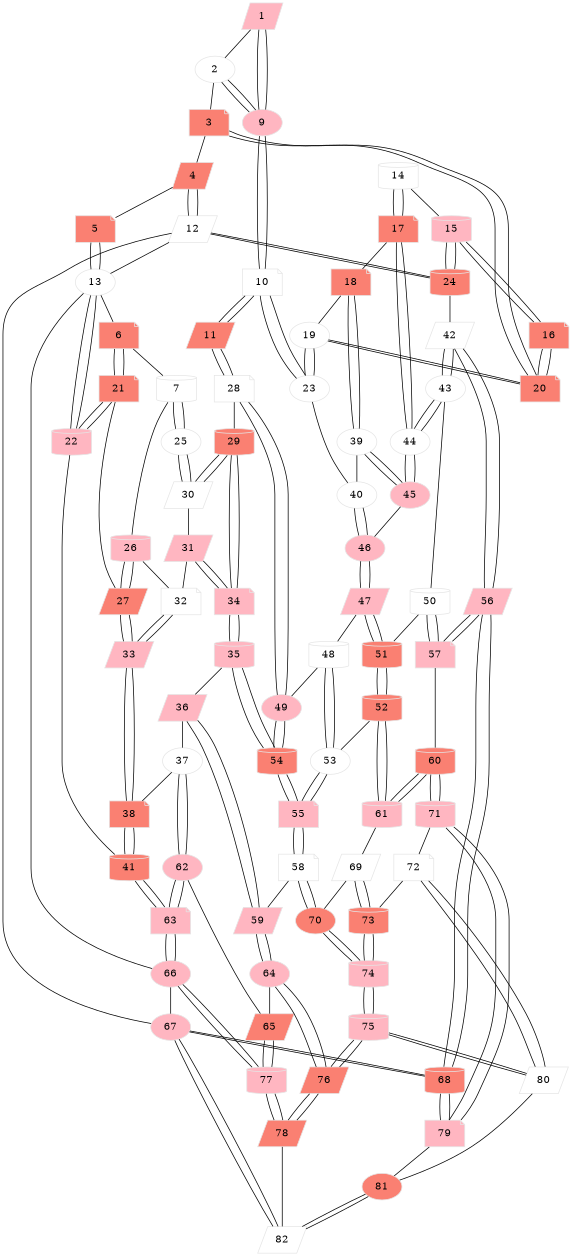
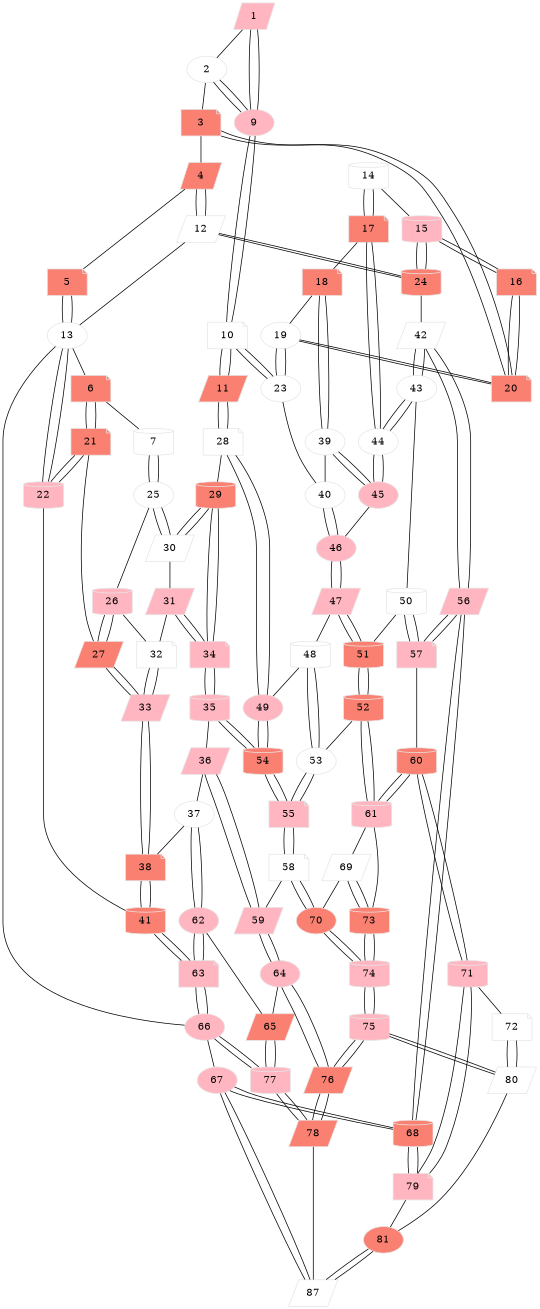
(143, 467) -> (133, 548)
(3, 621) -> none
(391, 894) -> (378, 868)
(282, 1240) -> (313, 1293)
